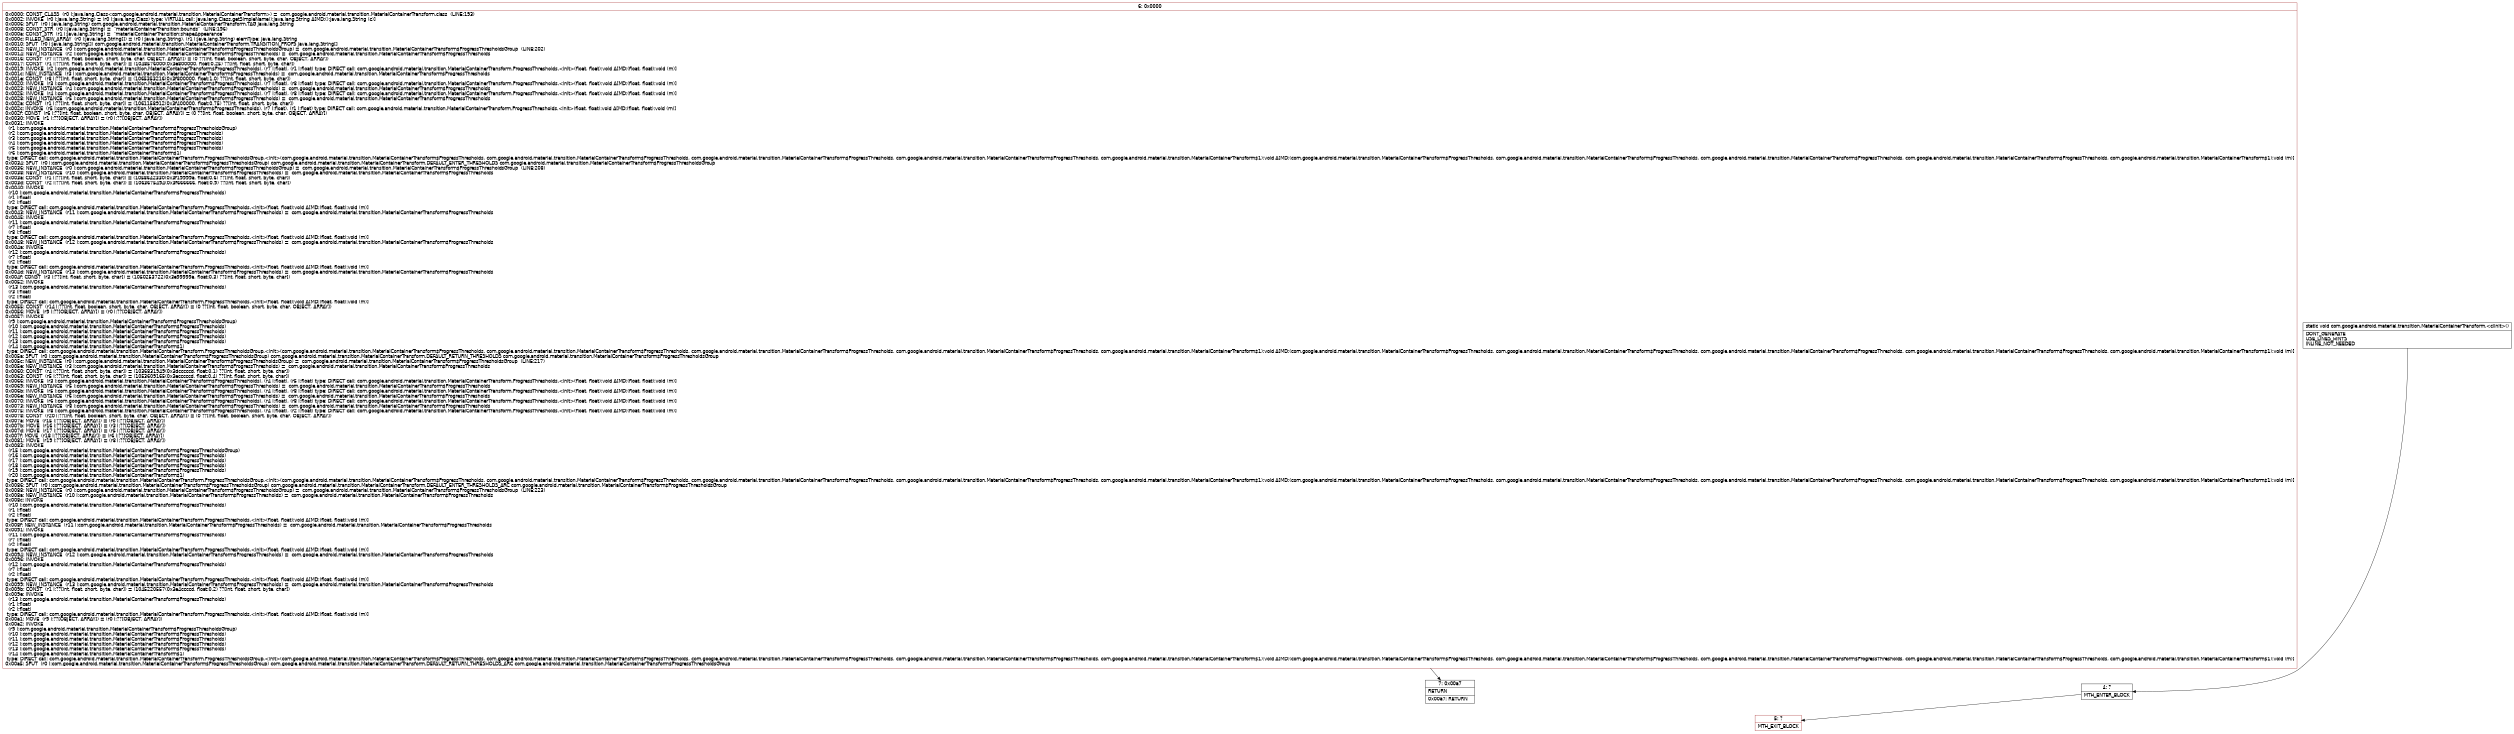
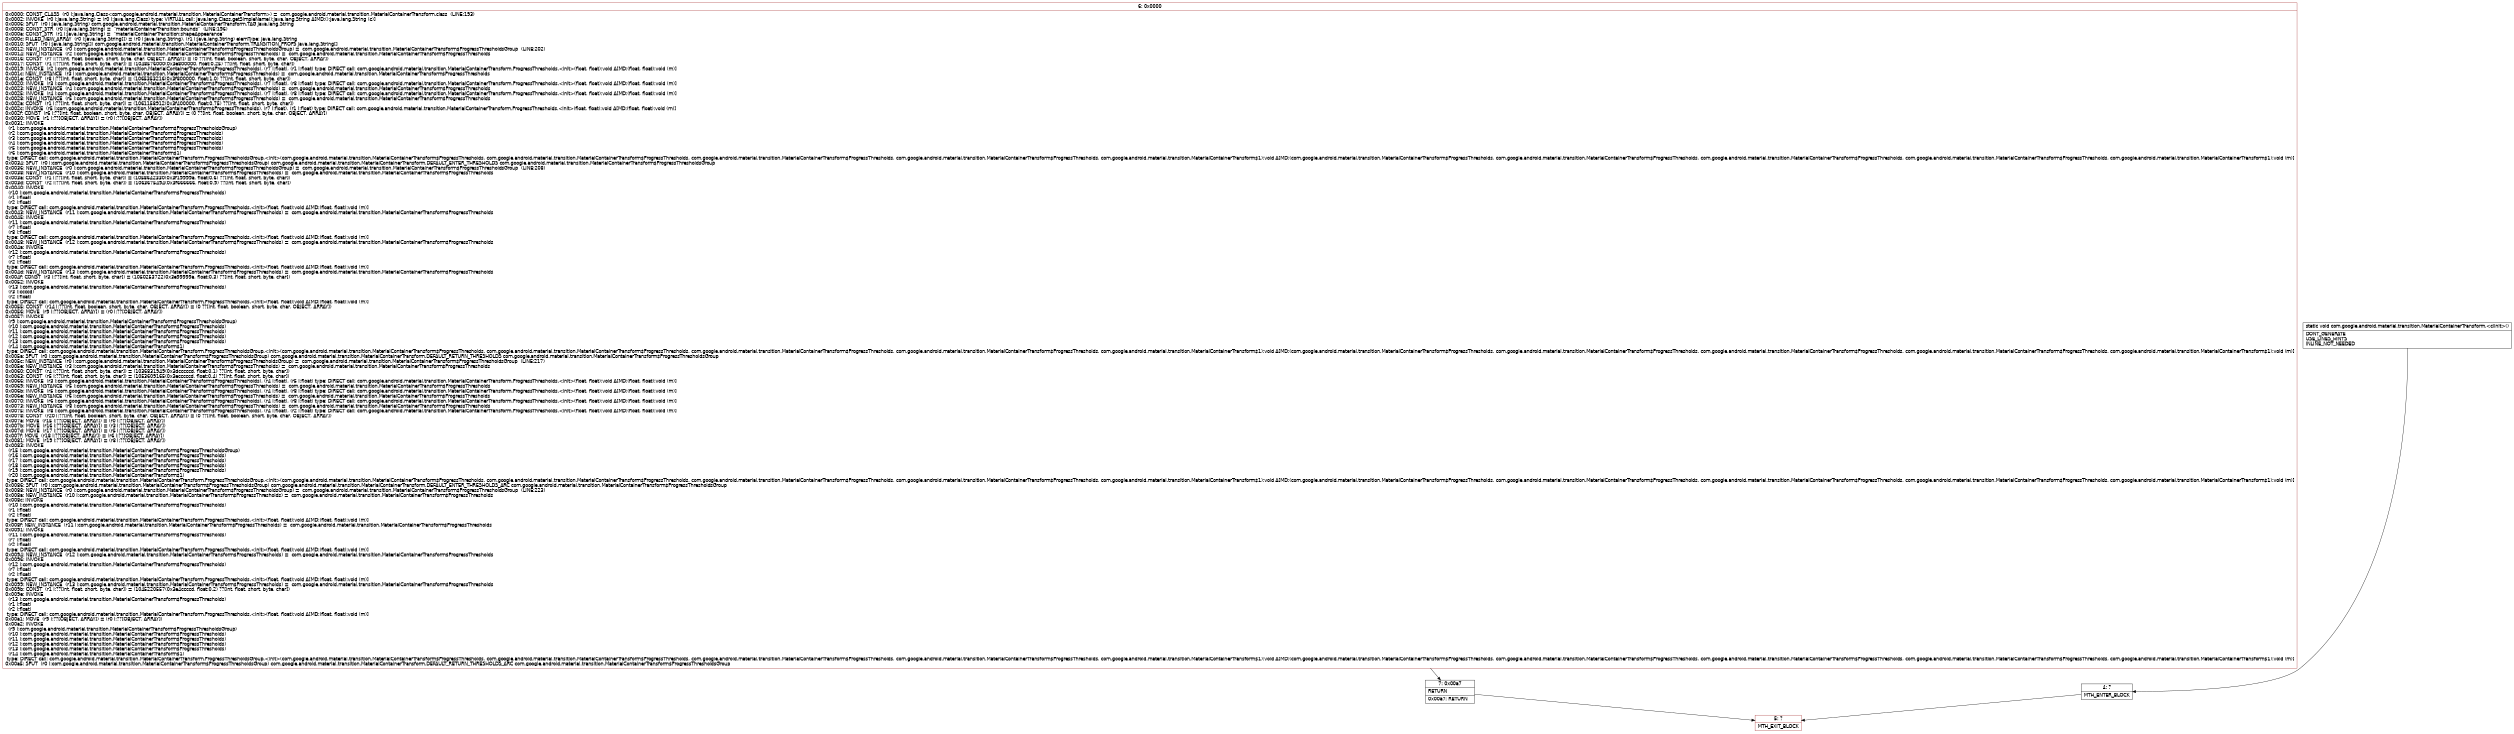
(18, 292) -> (20, 292)
none -> (1613, 707)
